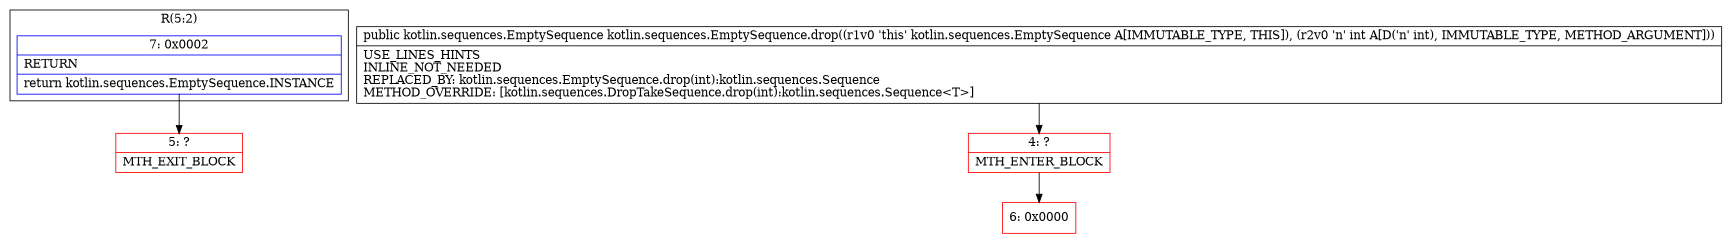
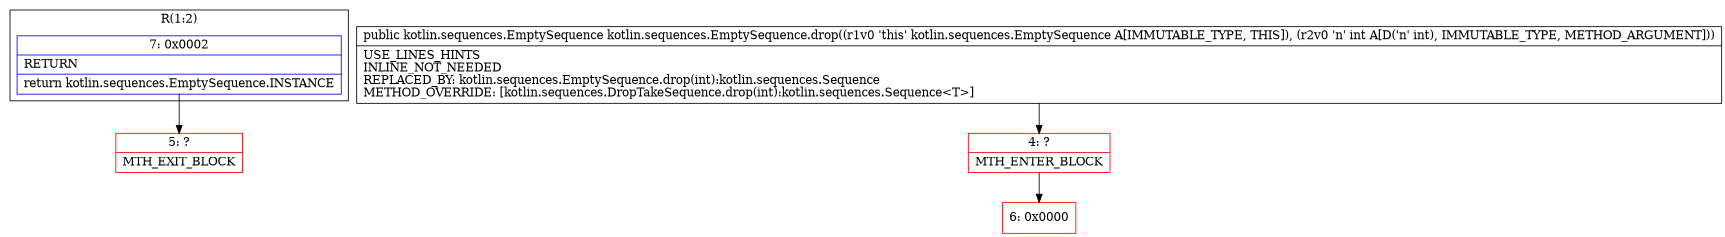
(179, 20) -> (179, 20)
